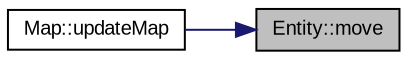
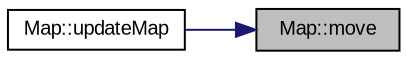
(328, 30) -> (328, 30)
